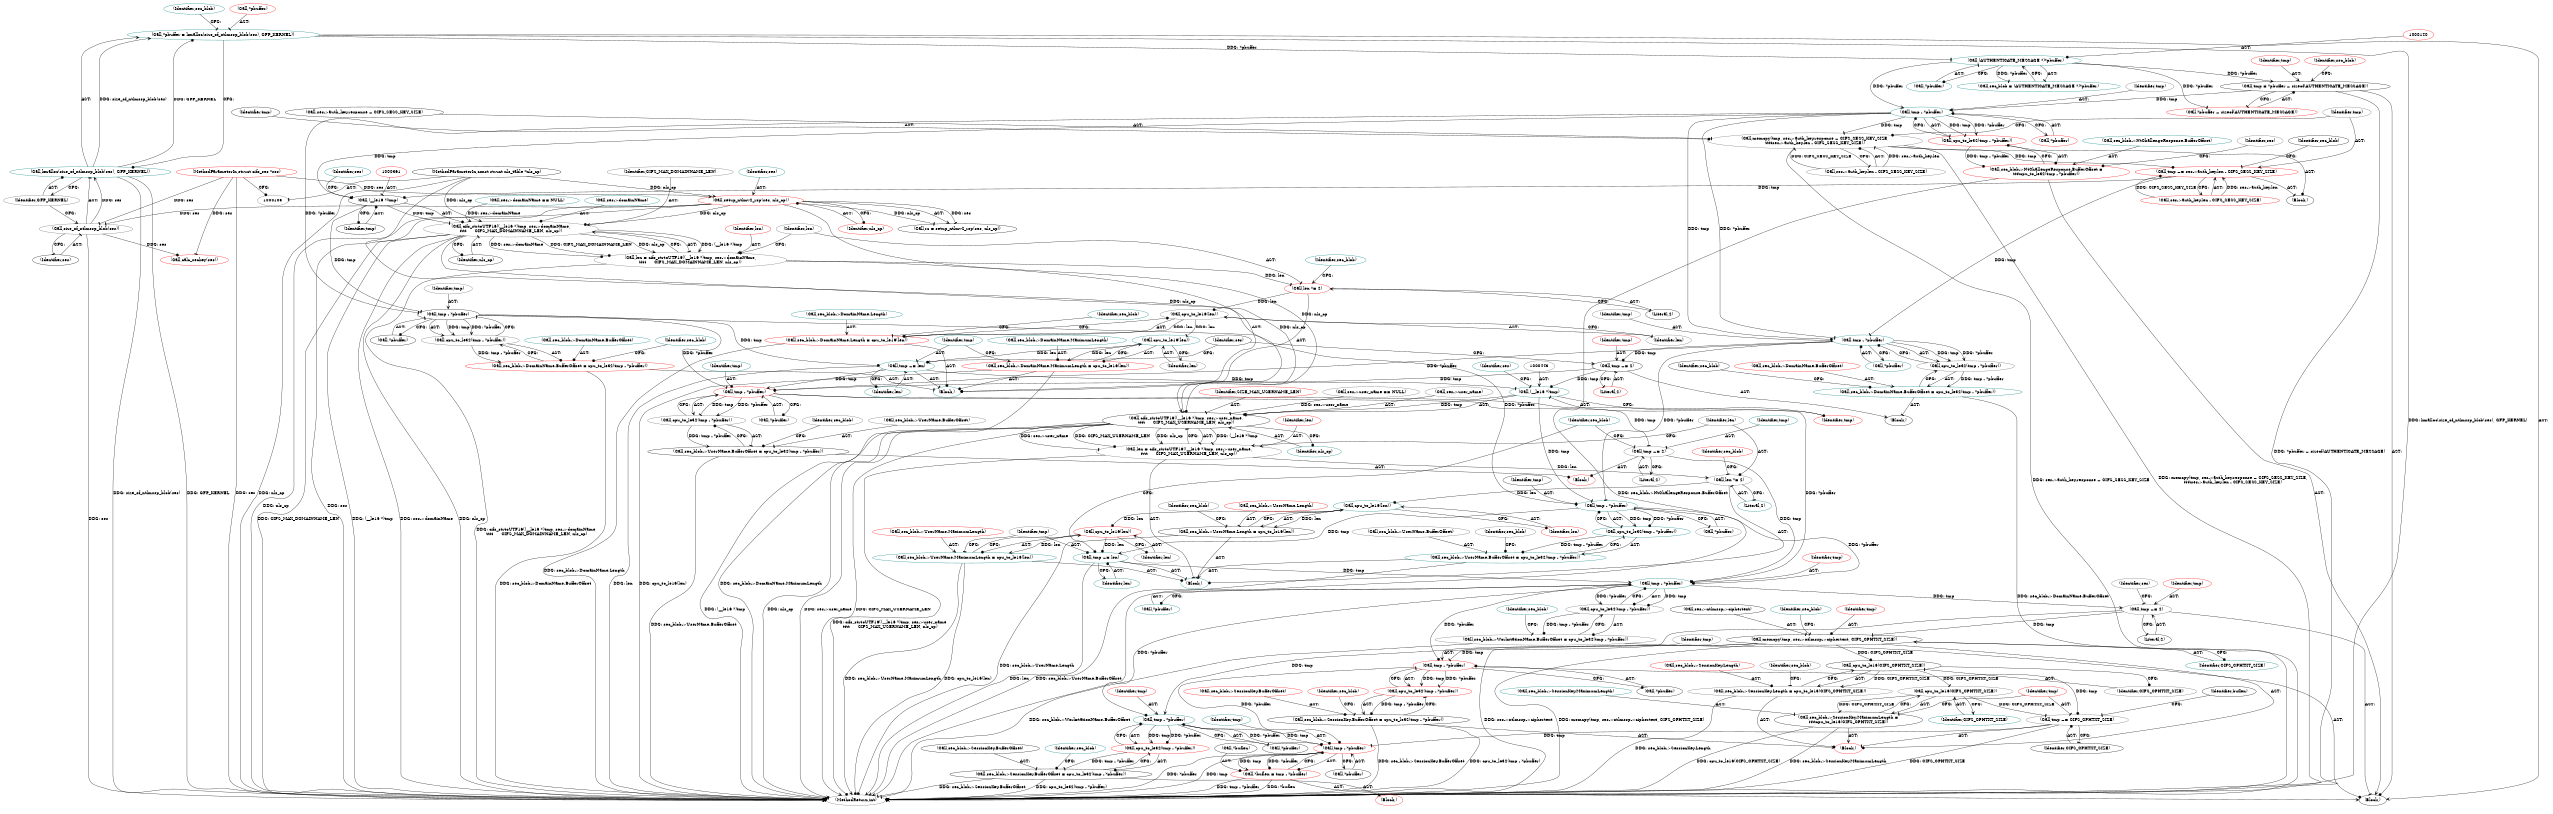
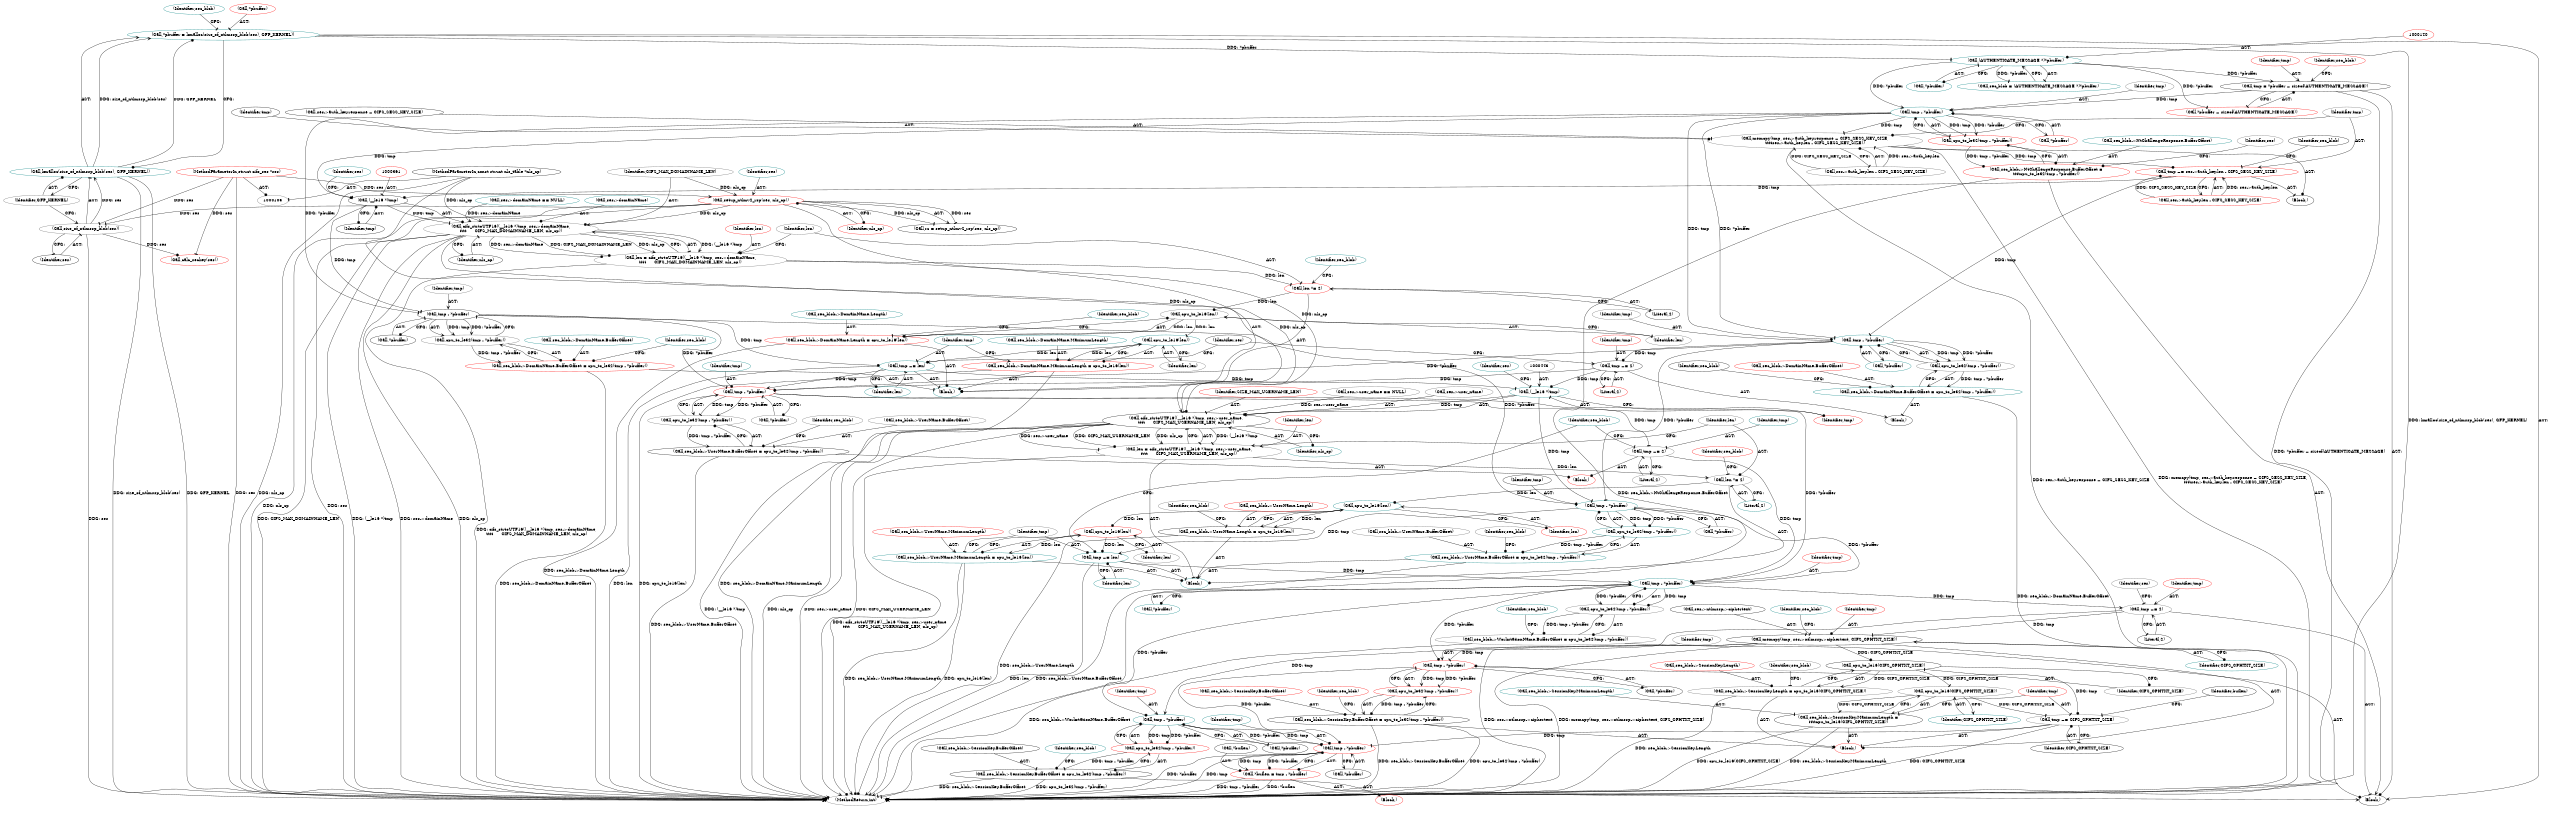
(620, 186) -> (709, 186)
(265, 188) -> (265, 188)
